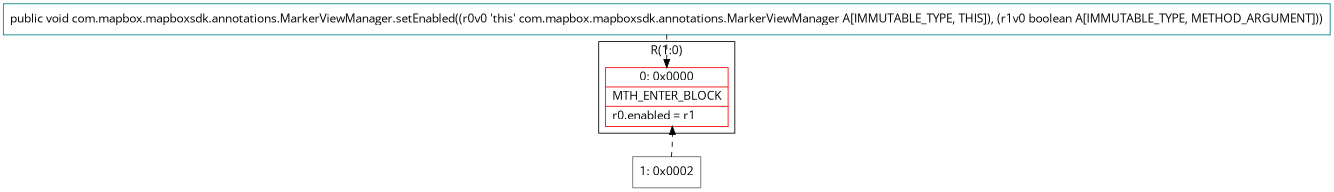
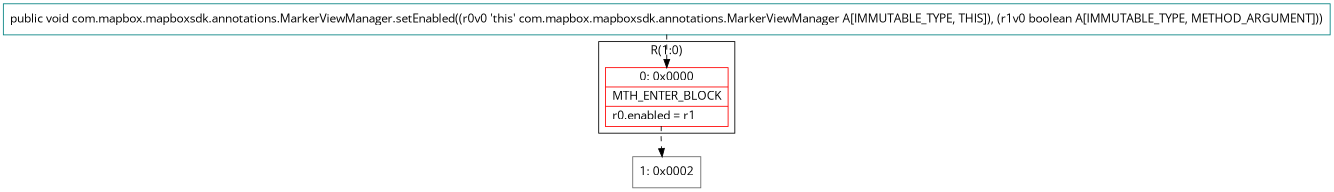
(672, 146) -> (661, 138)
